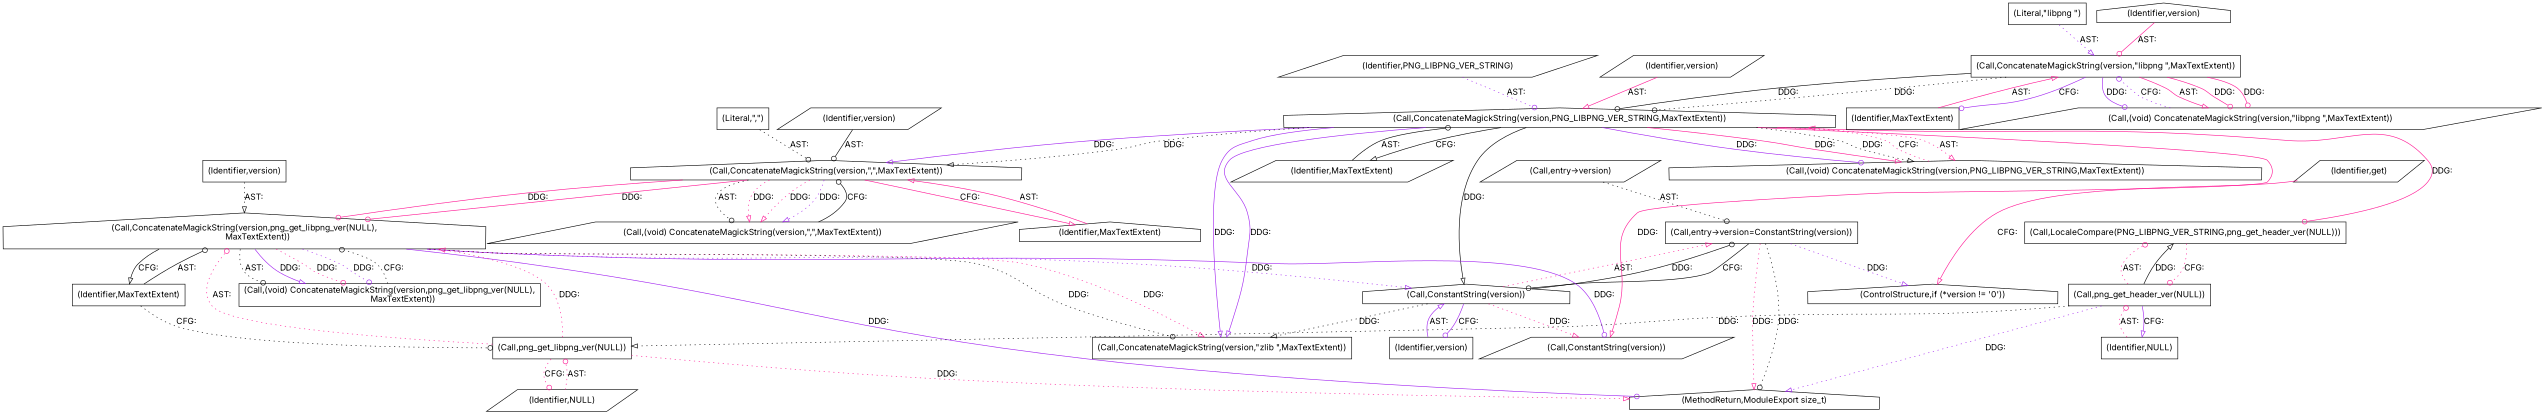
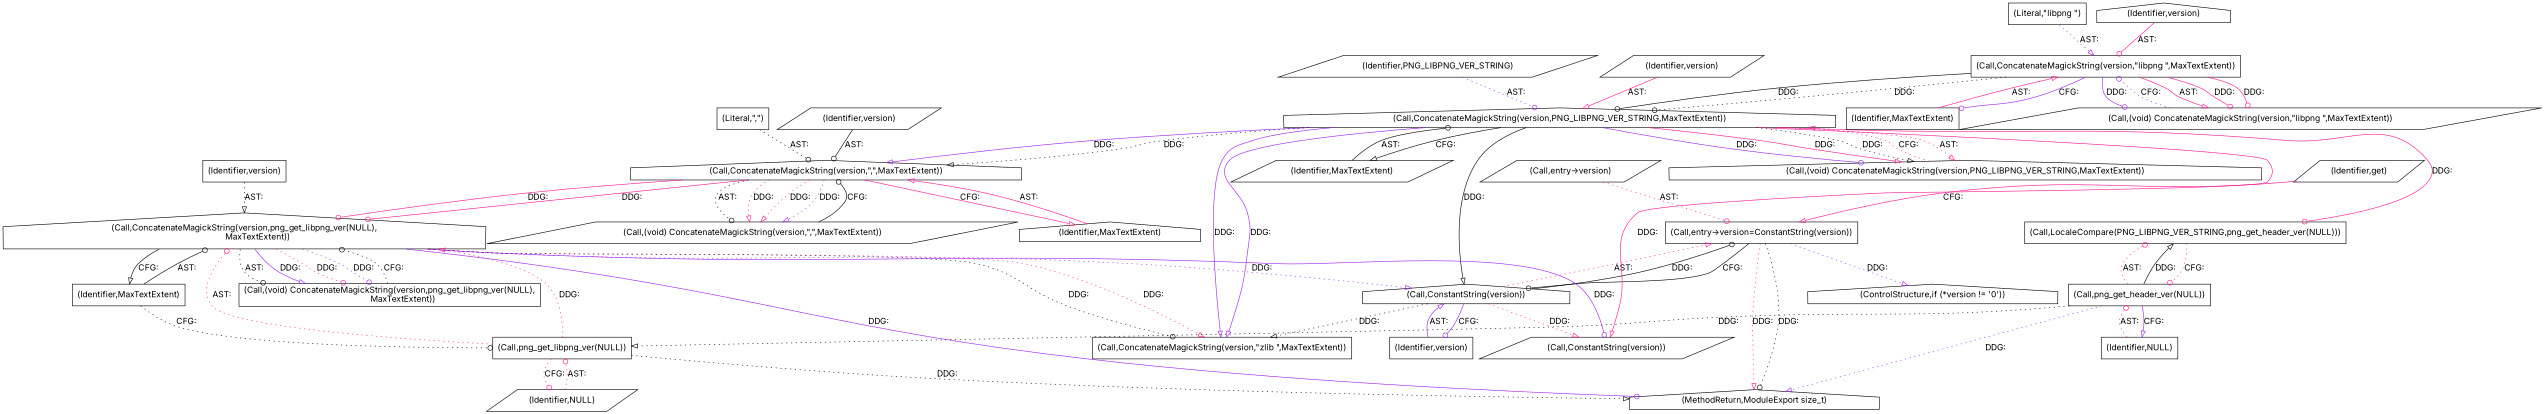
(2073, 194) -> (2050, 185)
(1664, 201) -> (1664, 201)
(1127, 387) -> (1127, 387)
